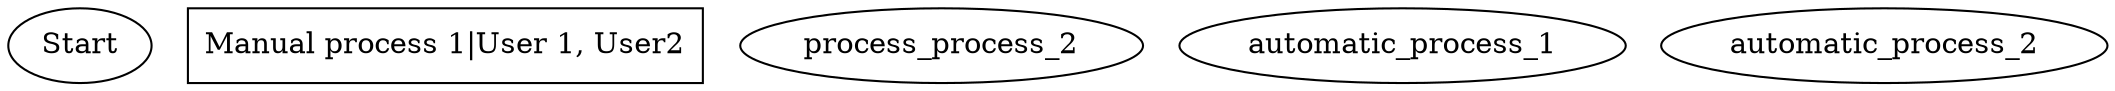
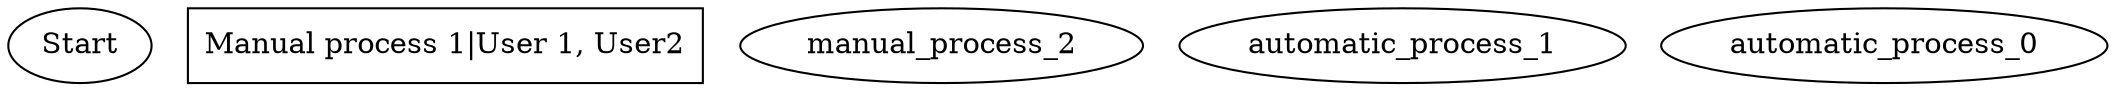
(942, 46) -> (942, 46)
(1884, 46) -> (1884, 46)
